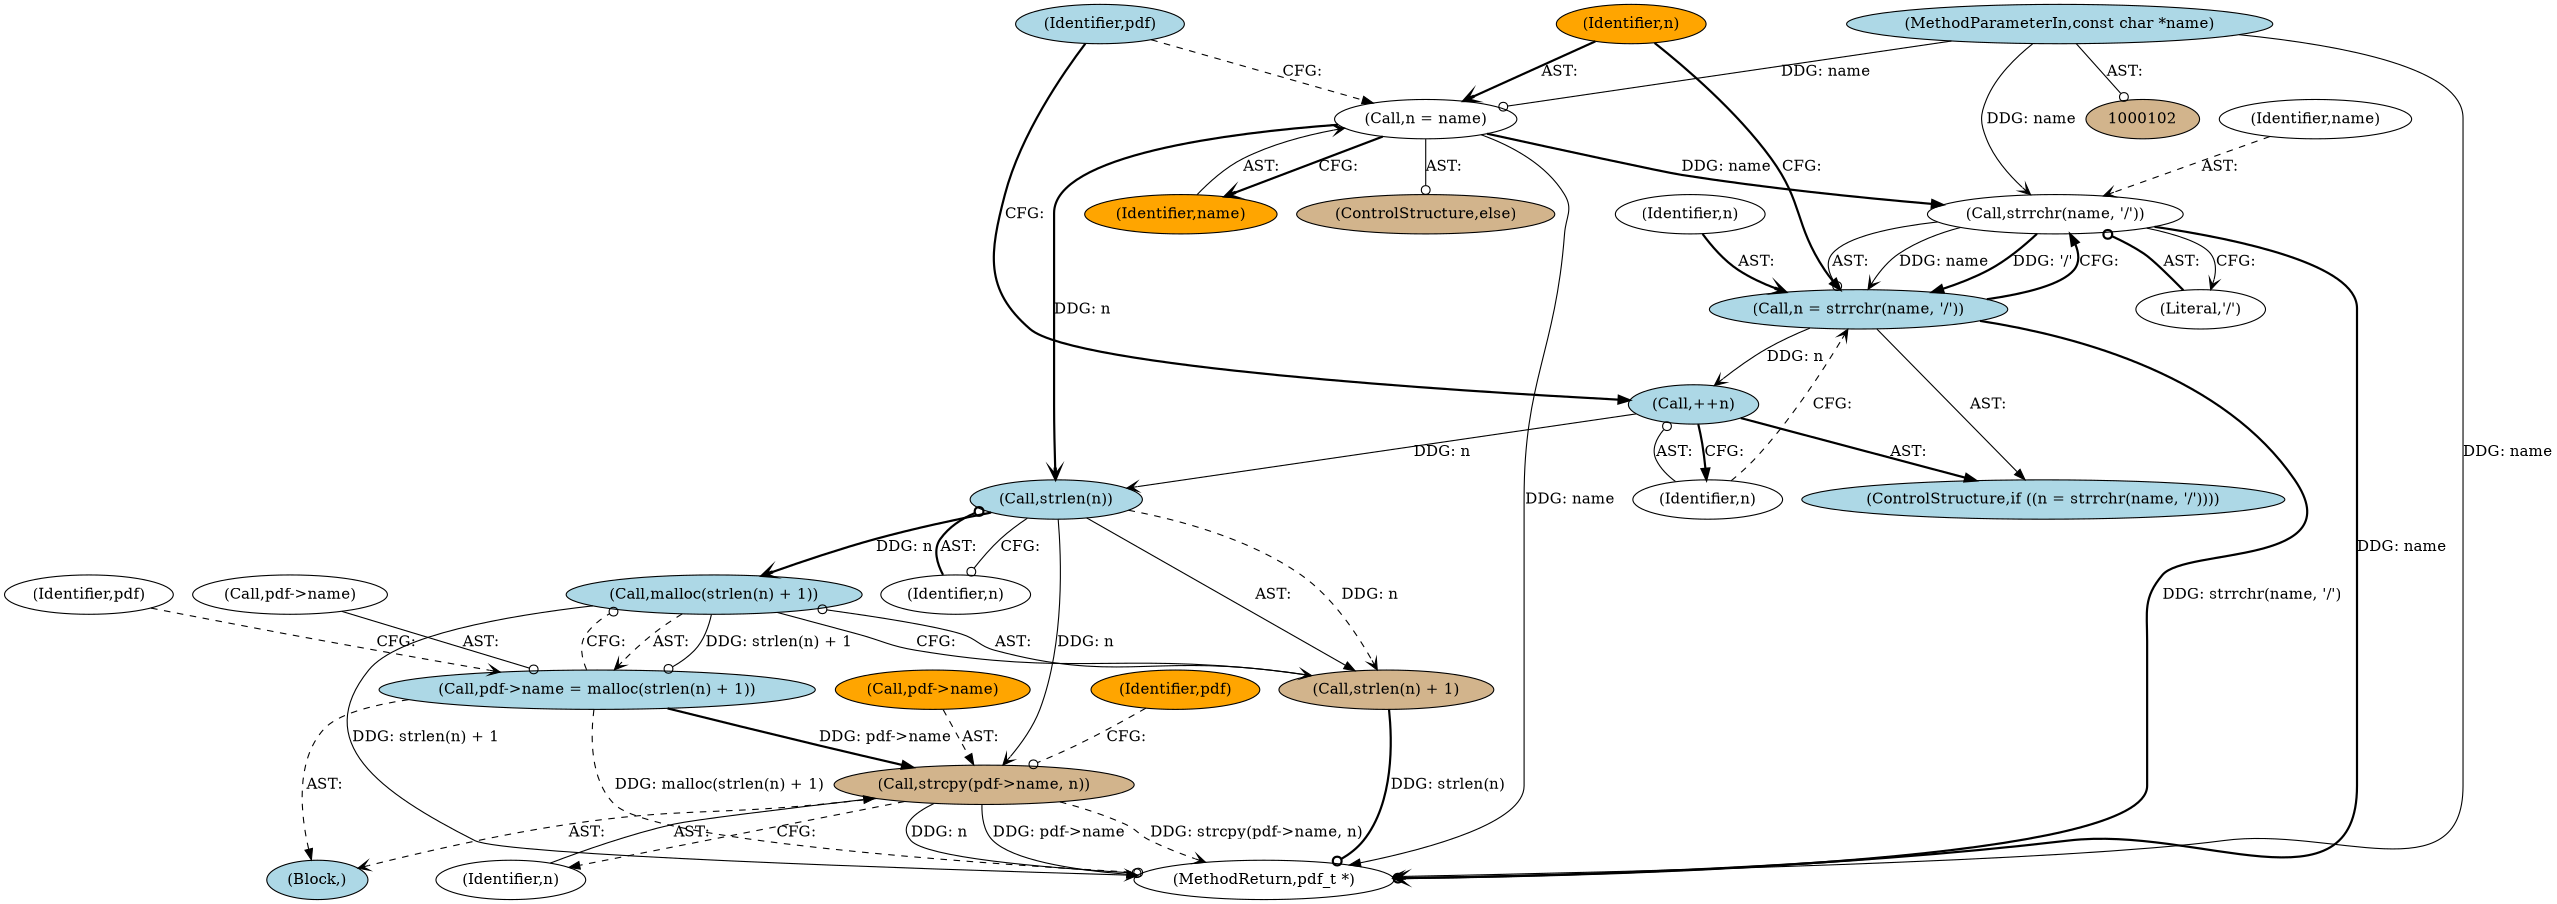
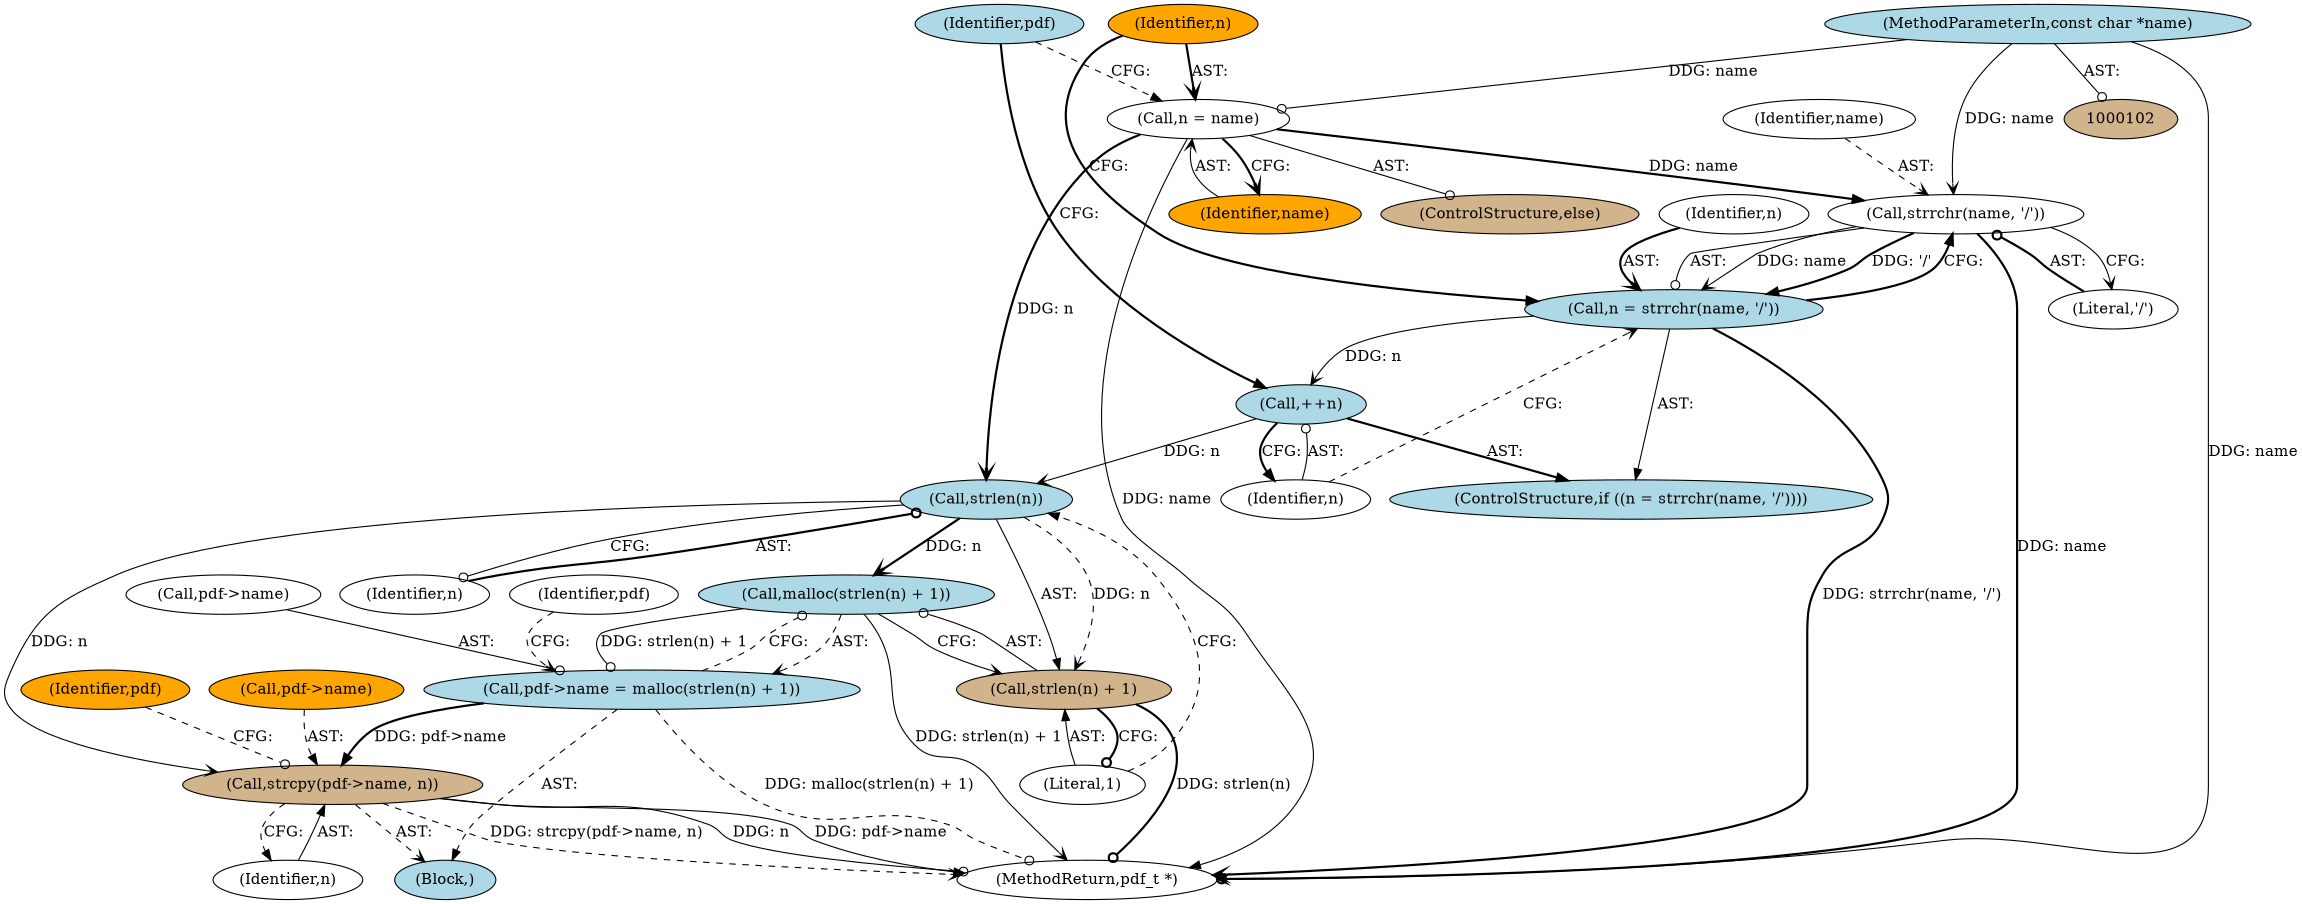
none -> (1083, 785)
